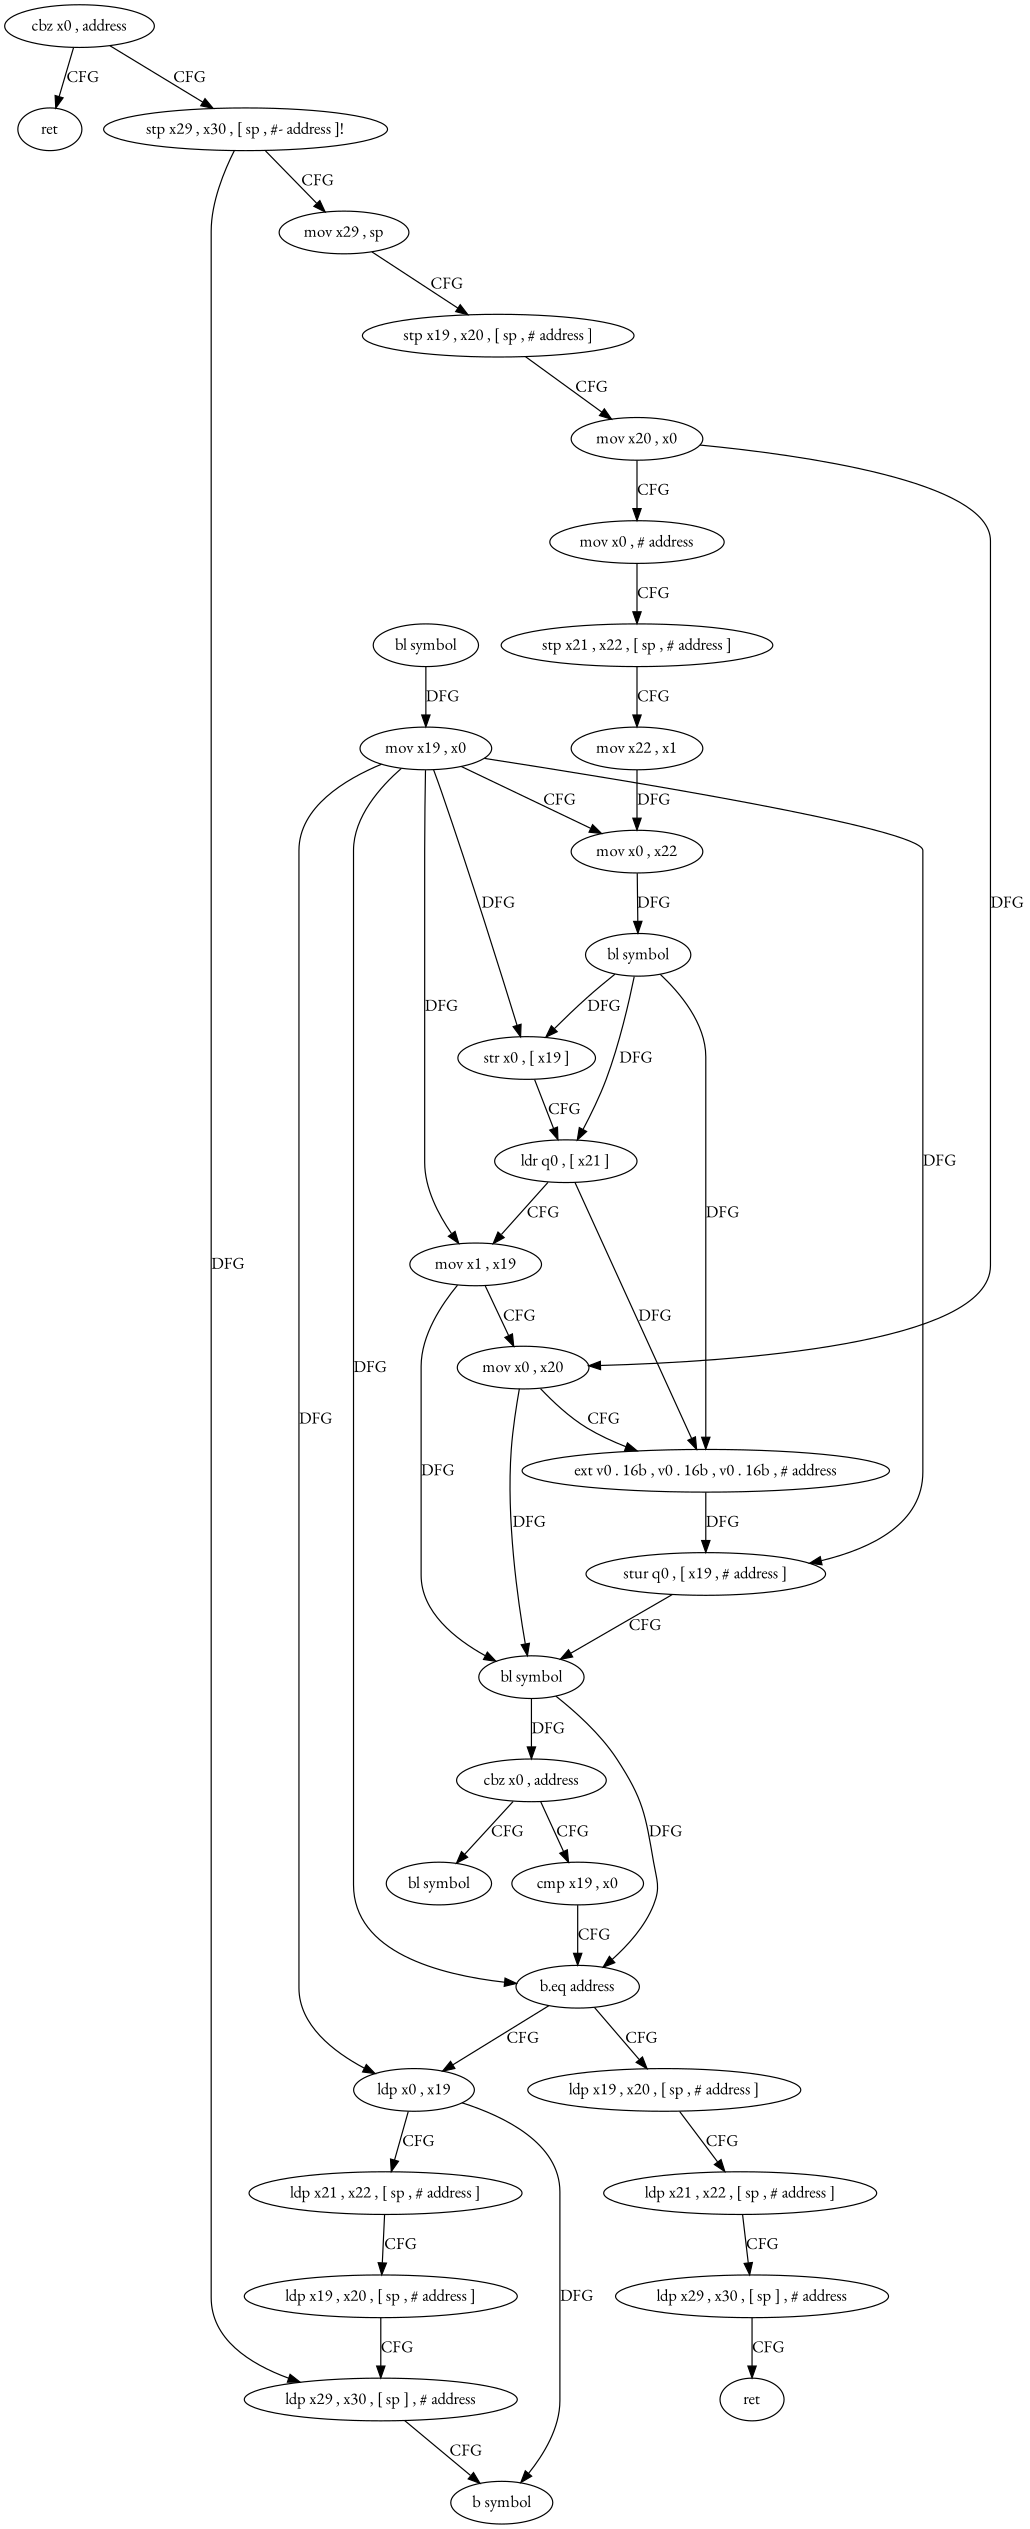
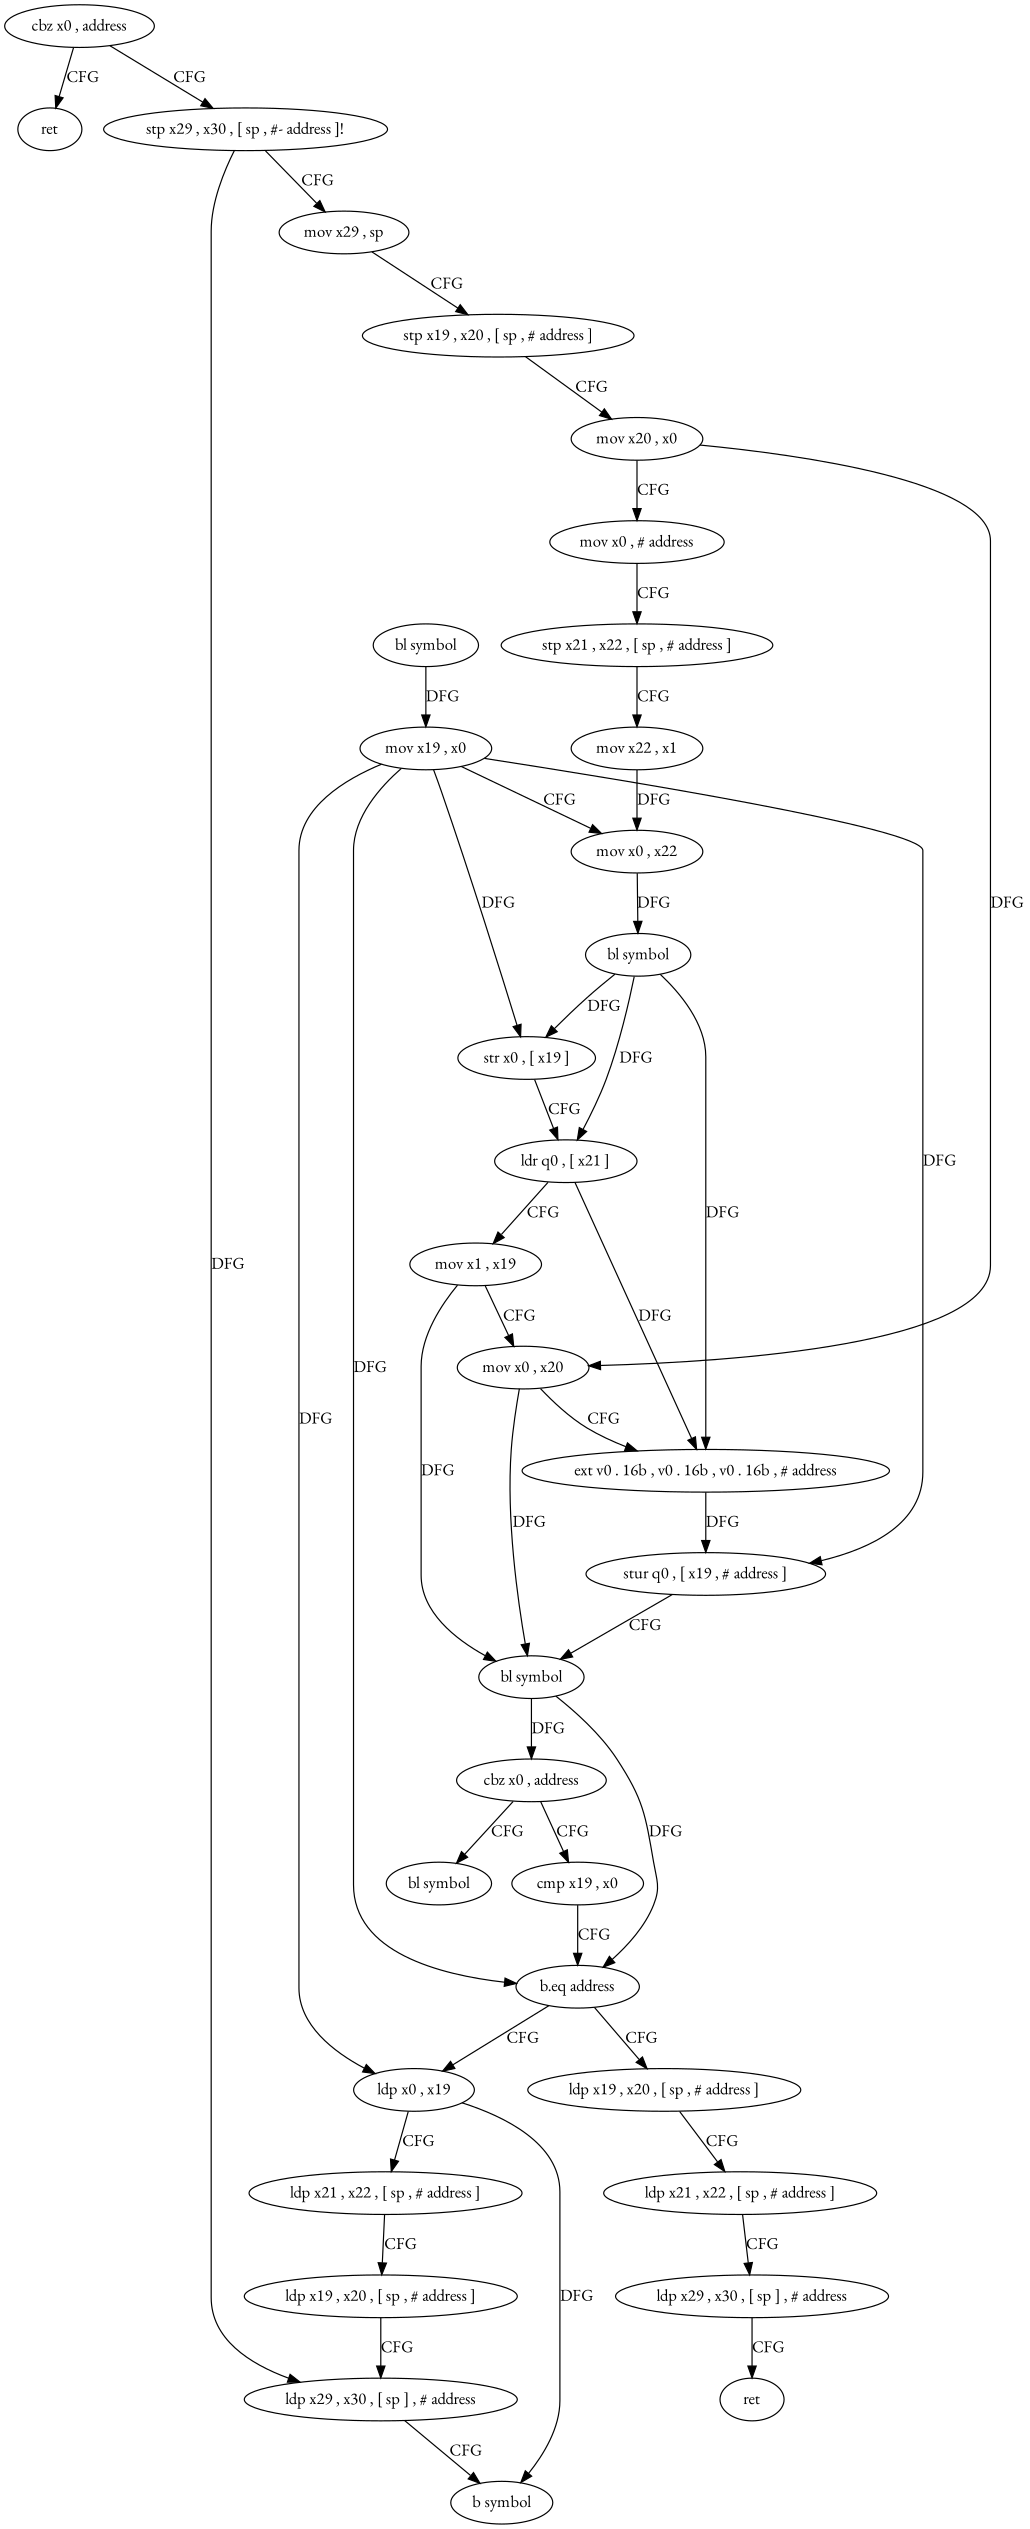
(425, 1005) -> none
